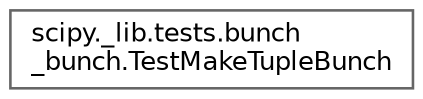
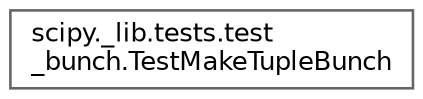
(212, 49) -> (212, 49)
